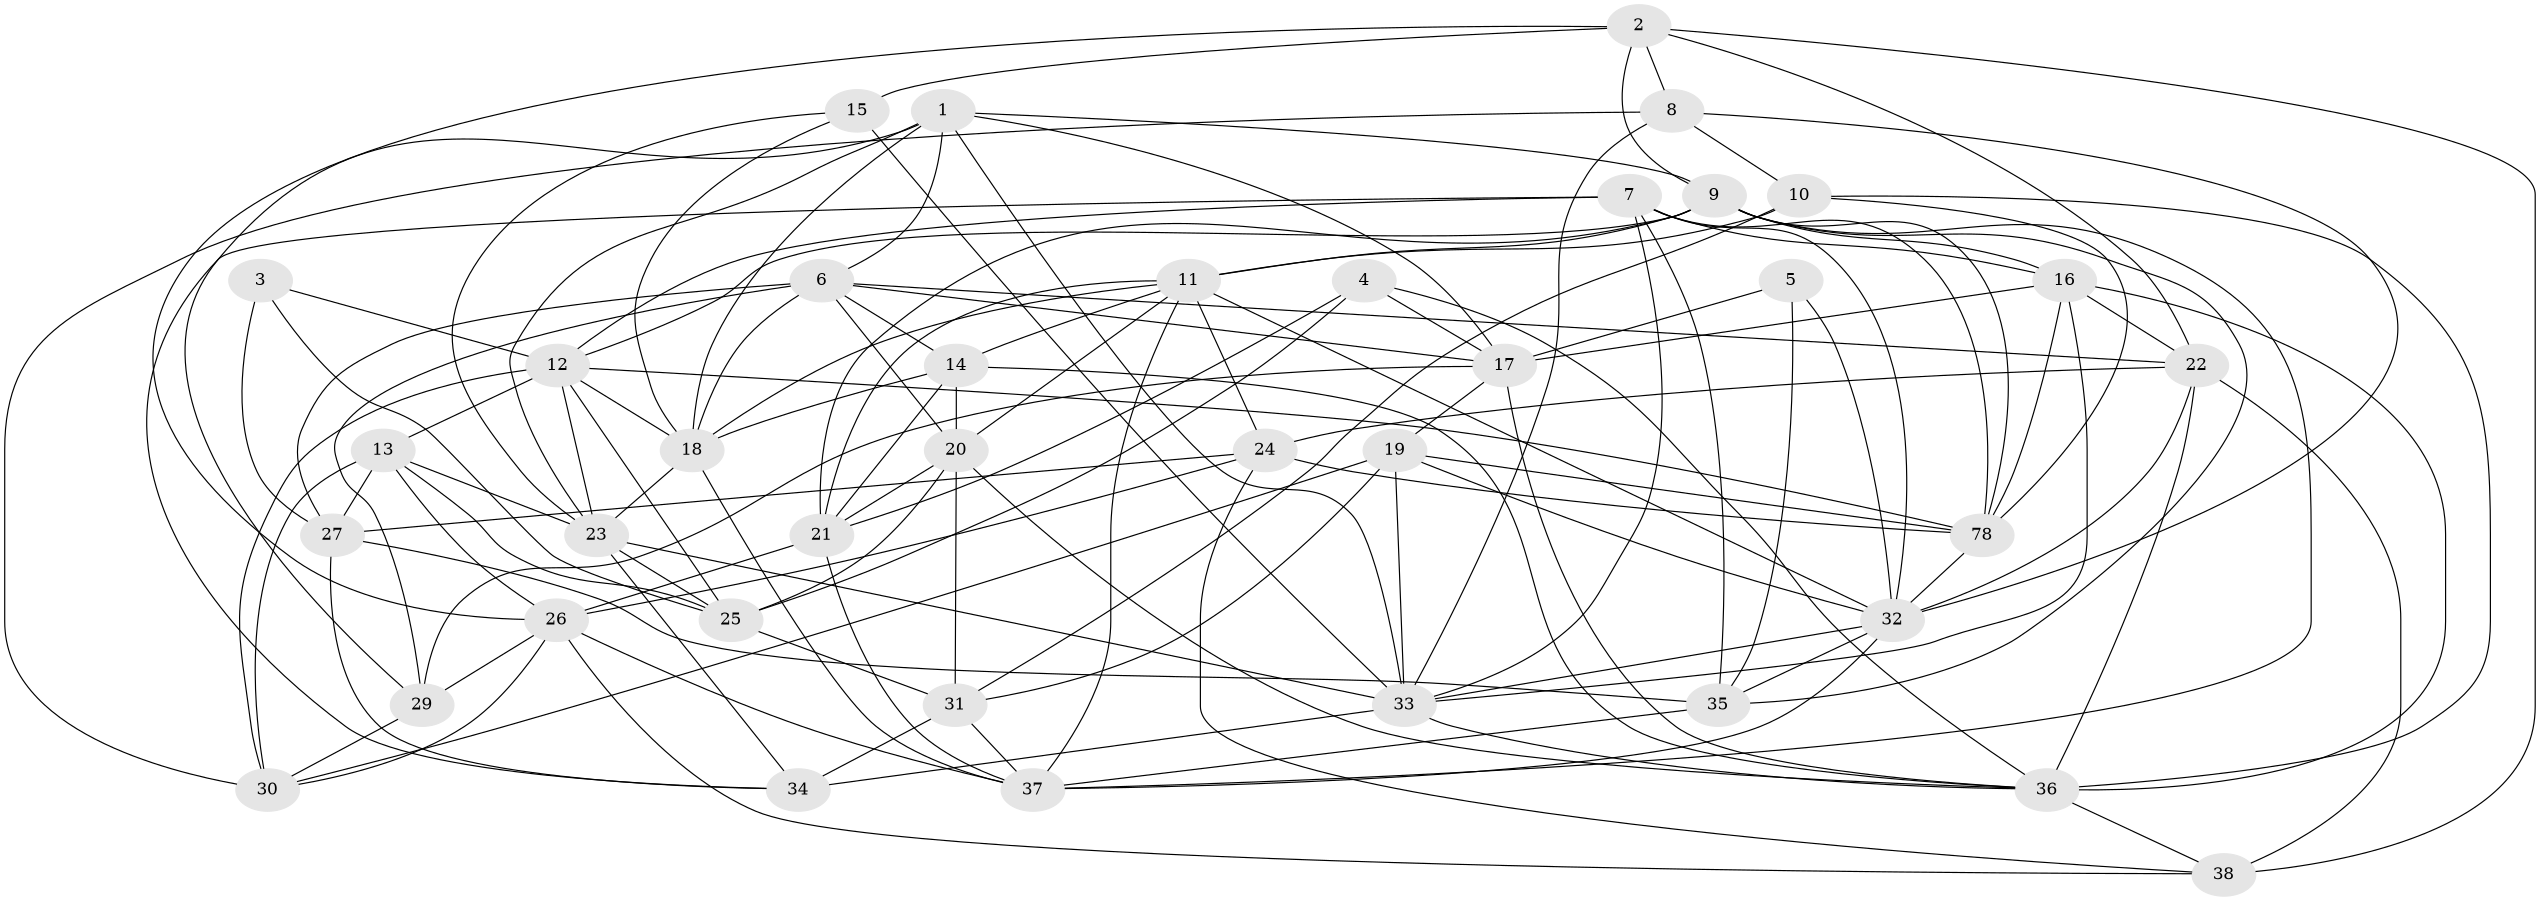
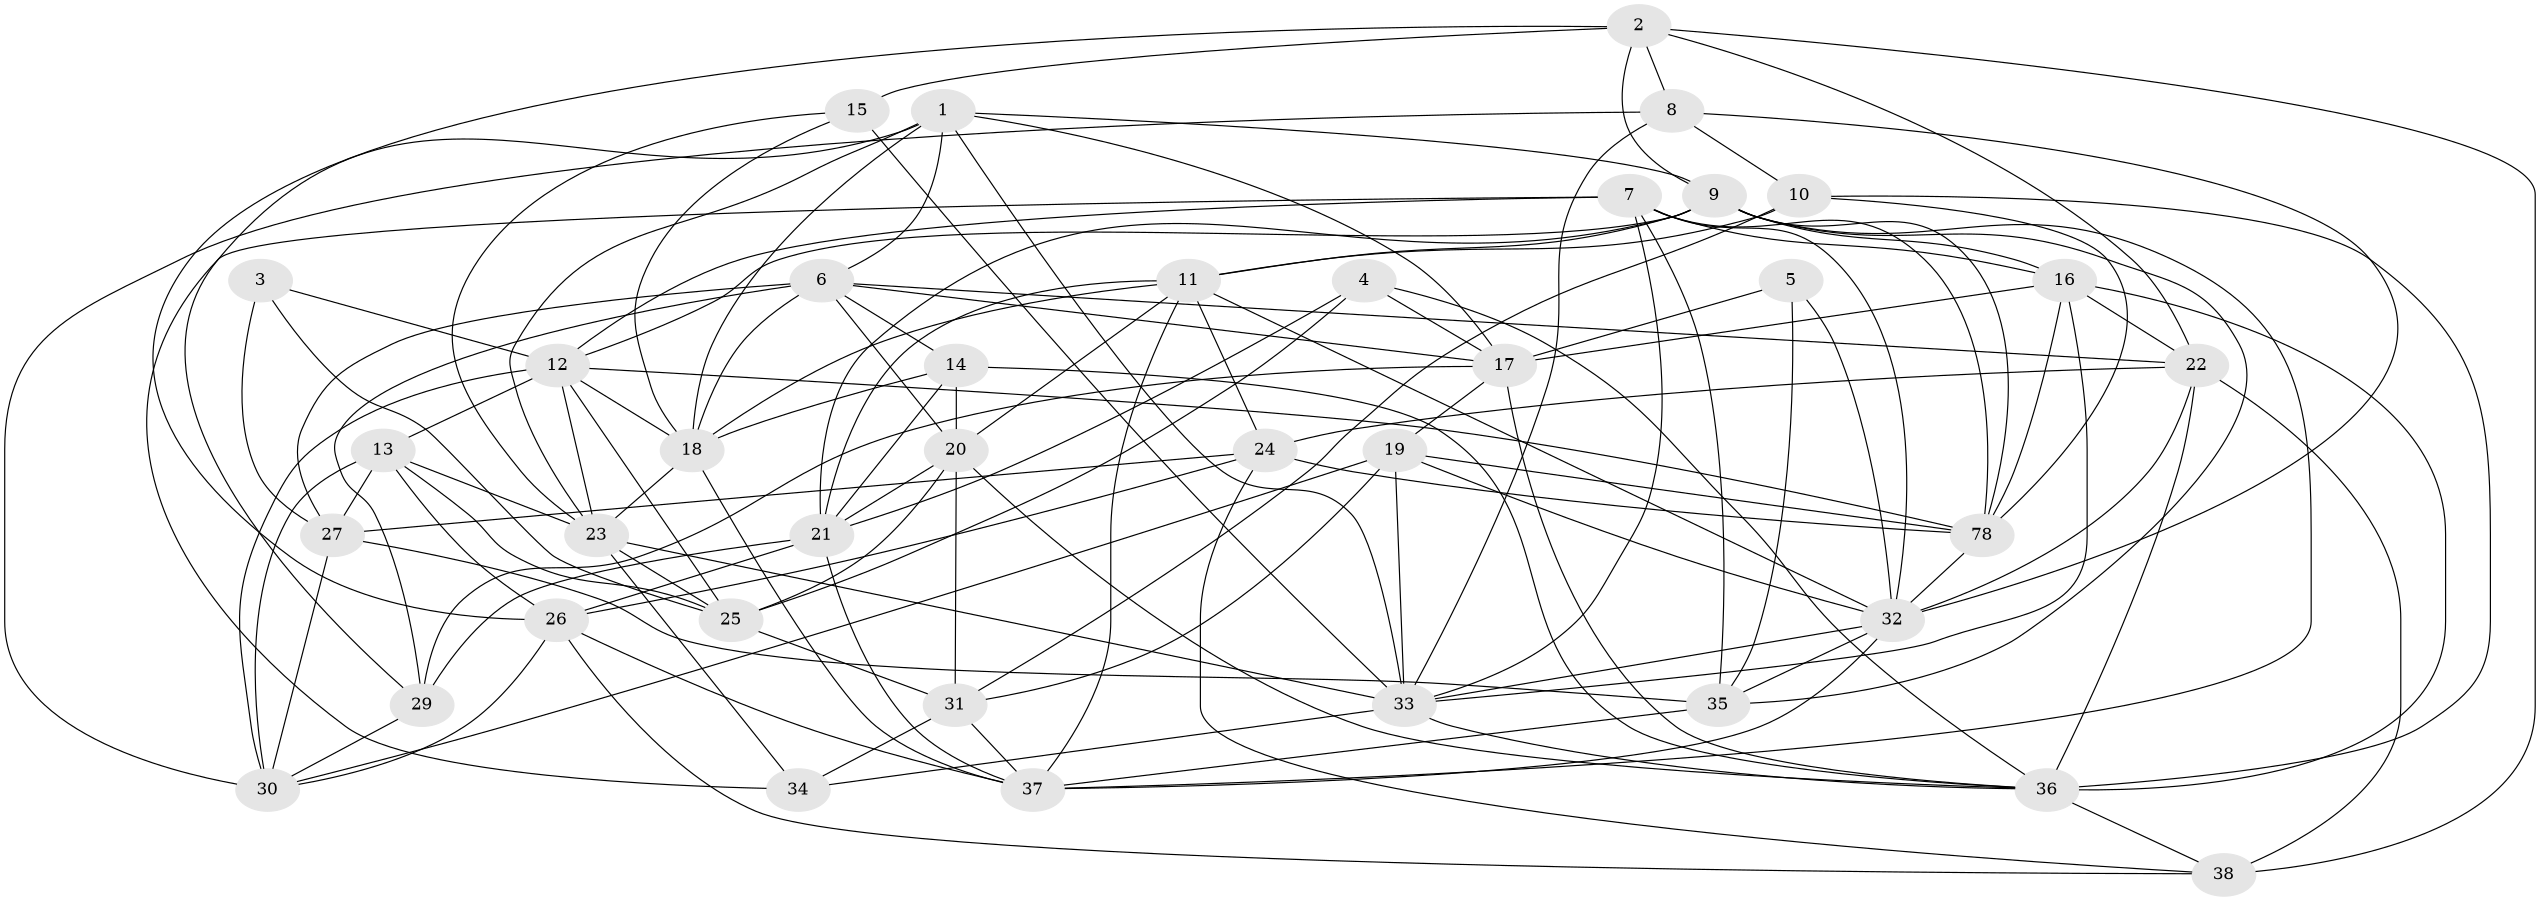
(1071, 321) -> none
(489, 663) -> (651, 561)
(410, 744) -> (300, 663)
